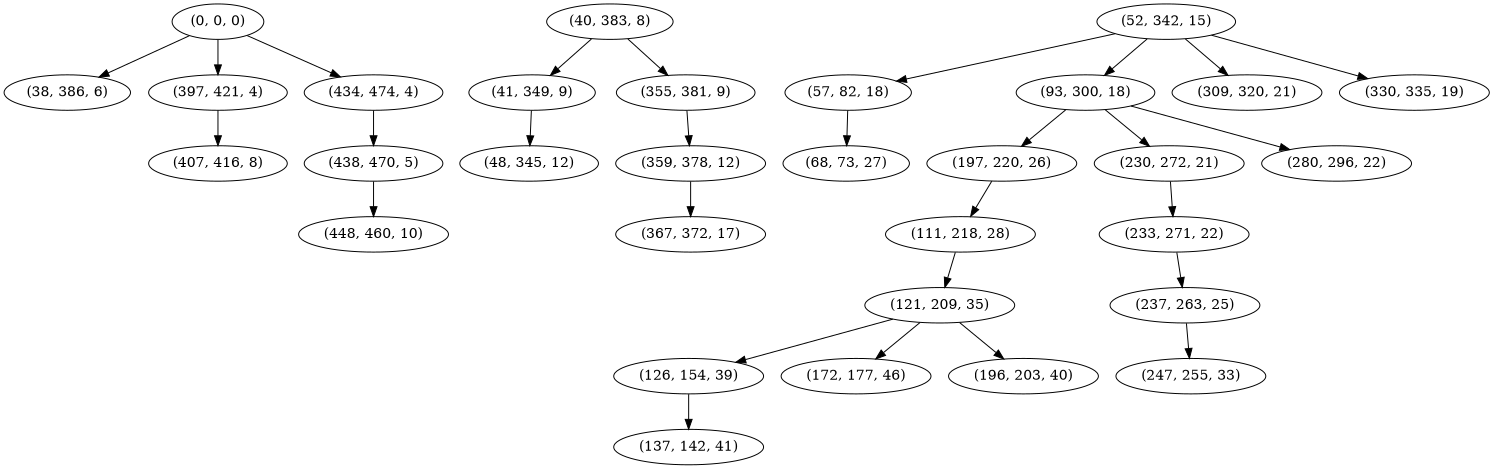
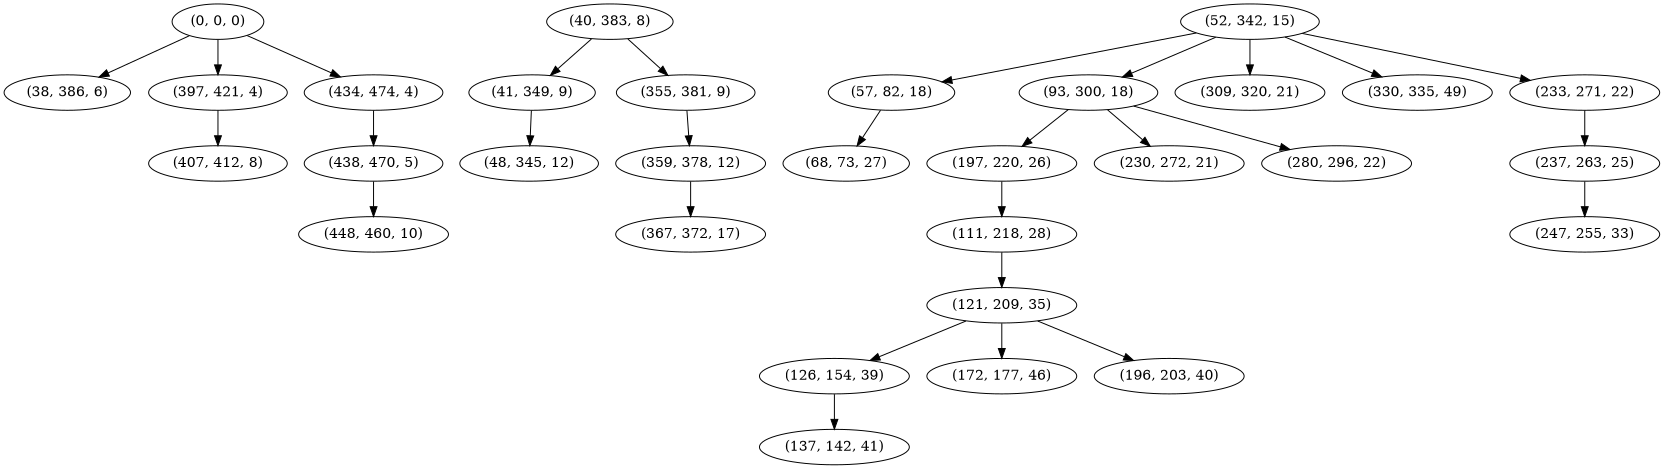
(1414, 93) -> (1417, 93)
(218, 163) -> (218, 163)
(1171, 194) -> (1411, 56)
